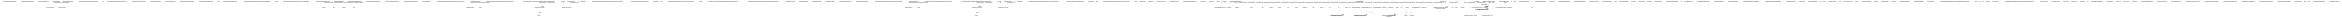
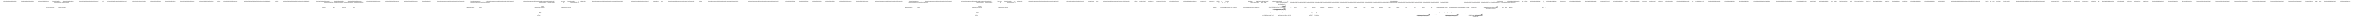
(1295, 2) -> none
(1398, 2) -> none
(1466, 2) -> (1509, 2)
